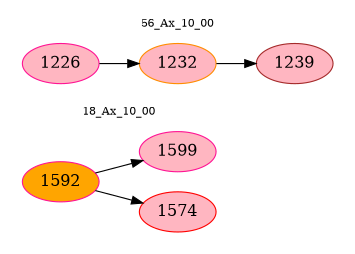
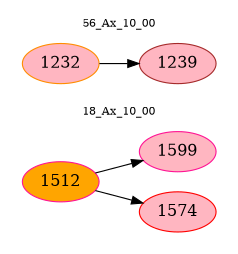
(61, 64) -> none
(61, 182) -> (61, 182)
